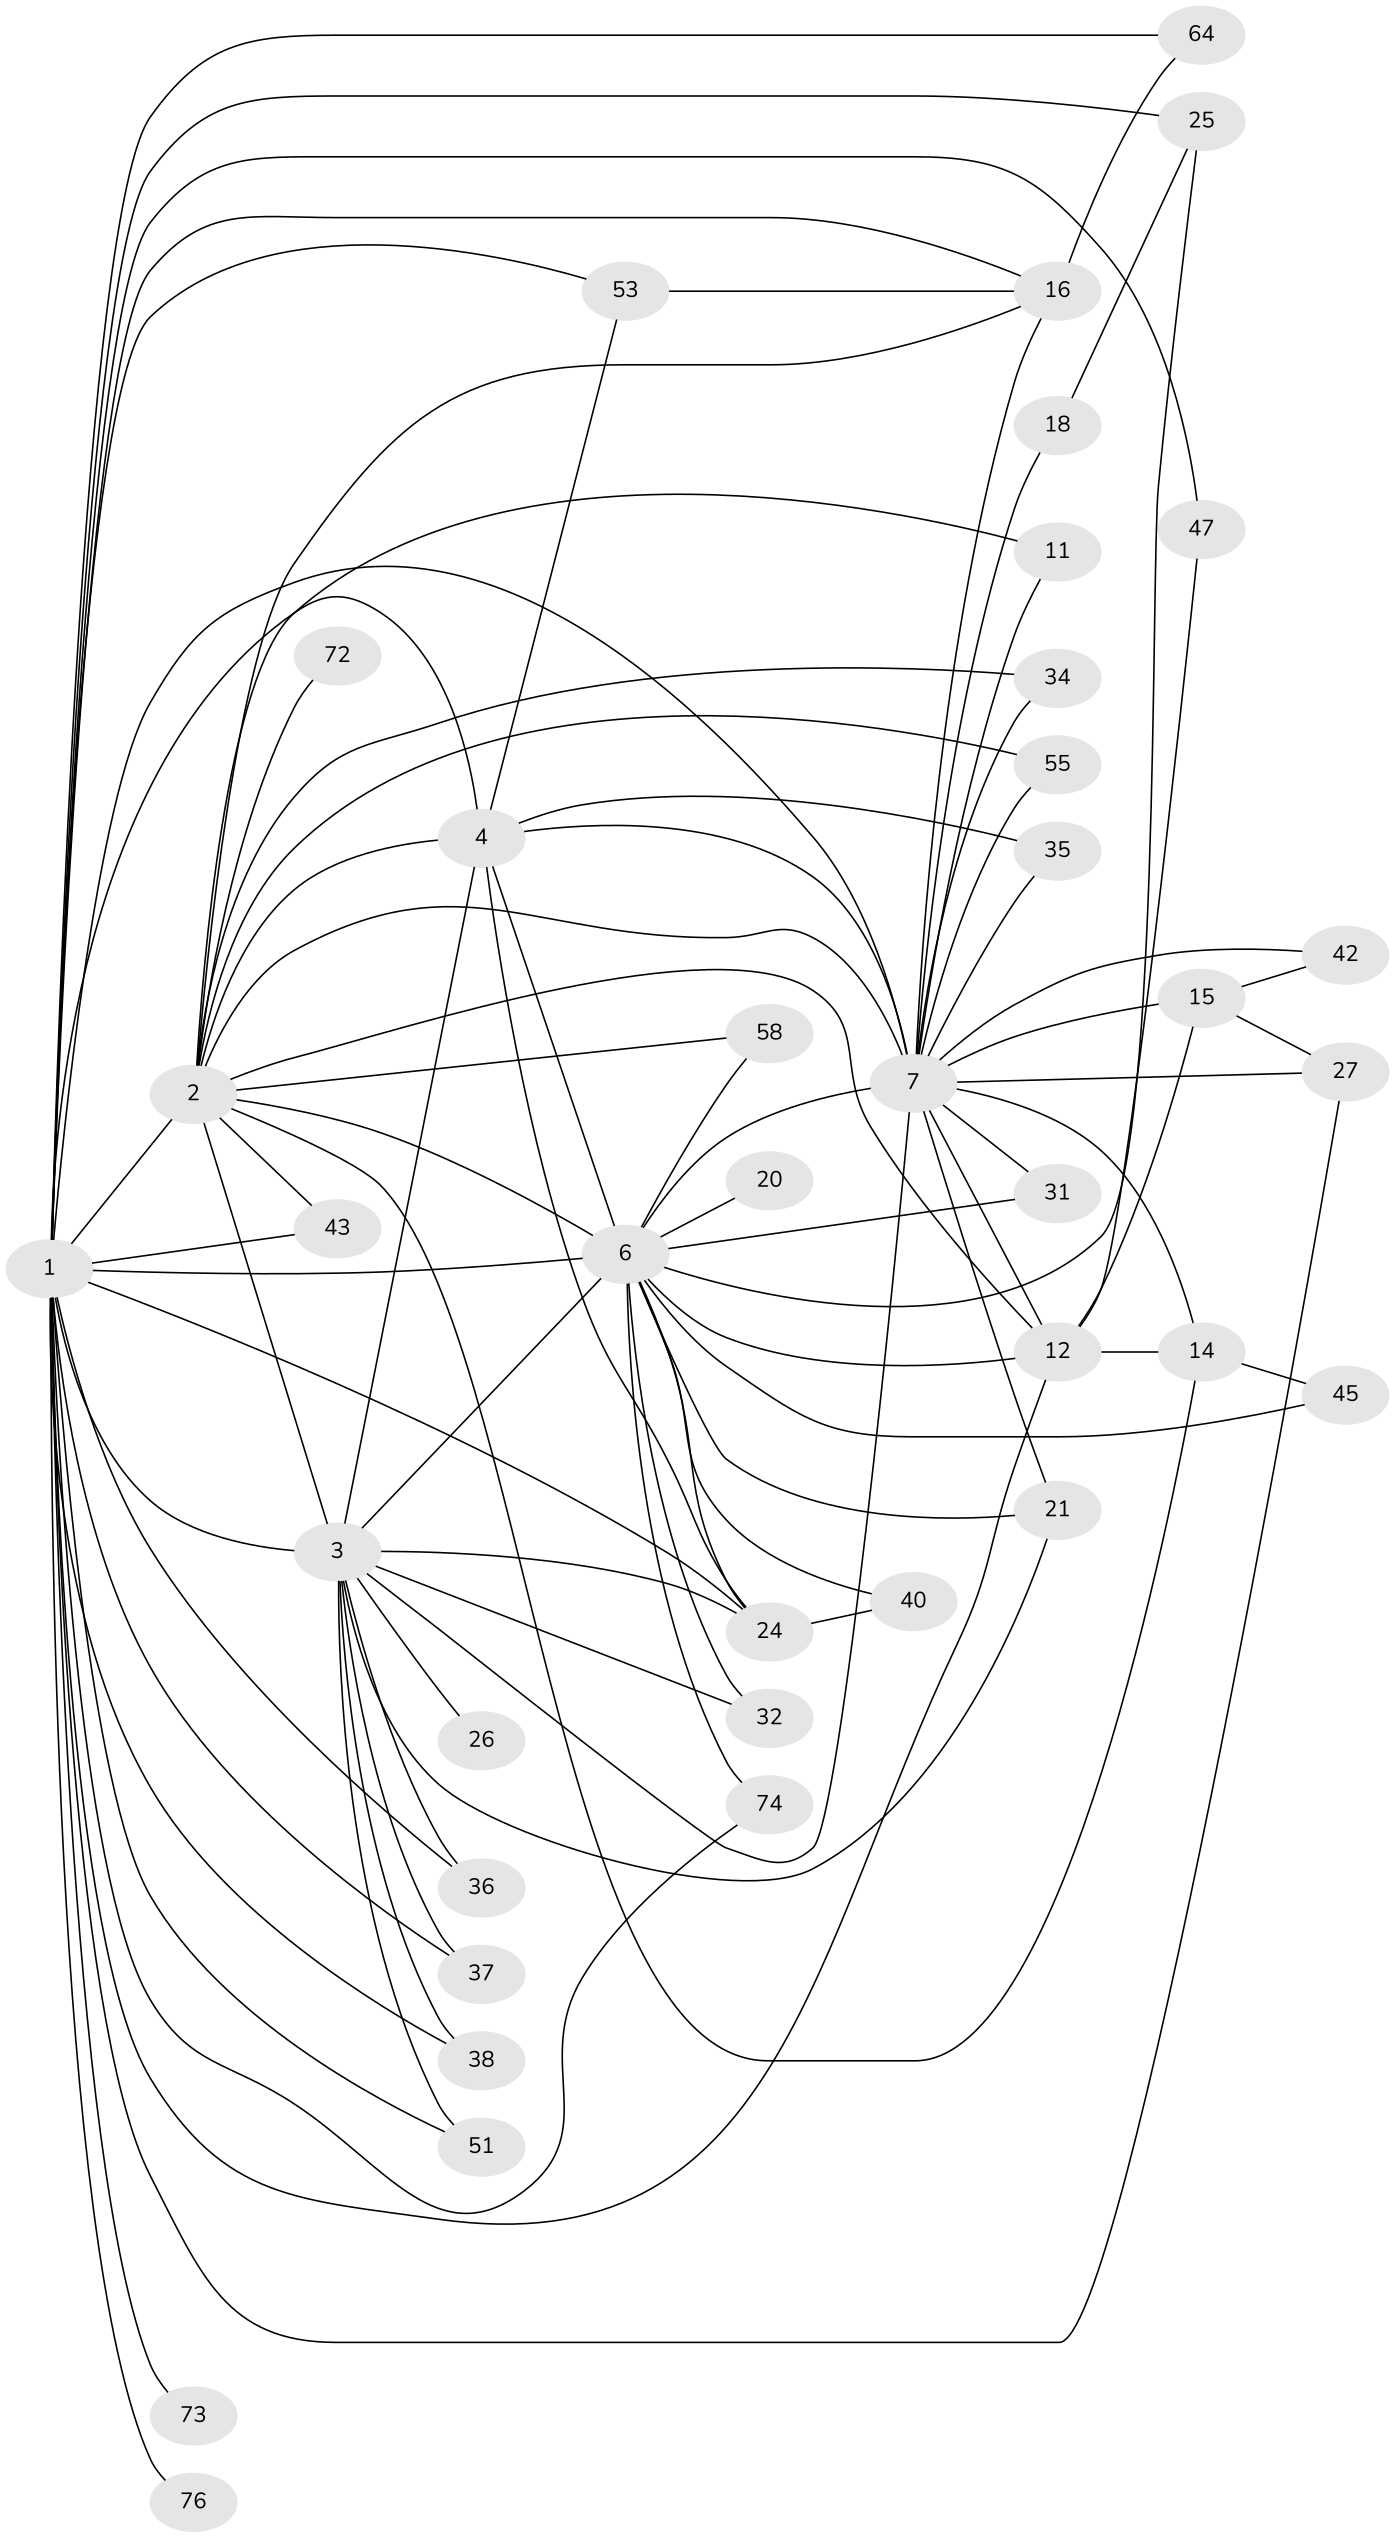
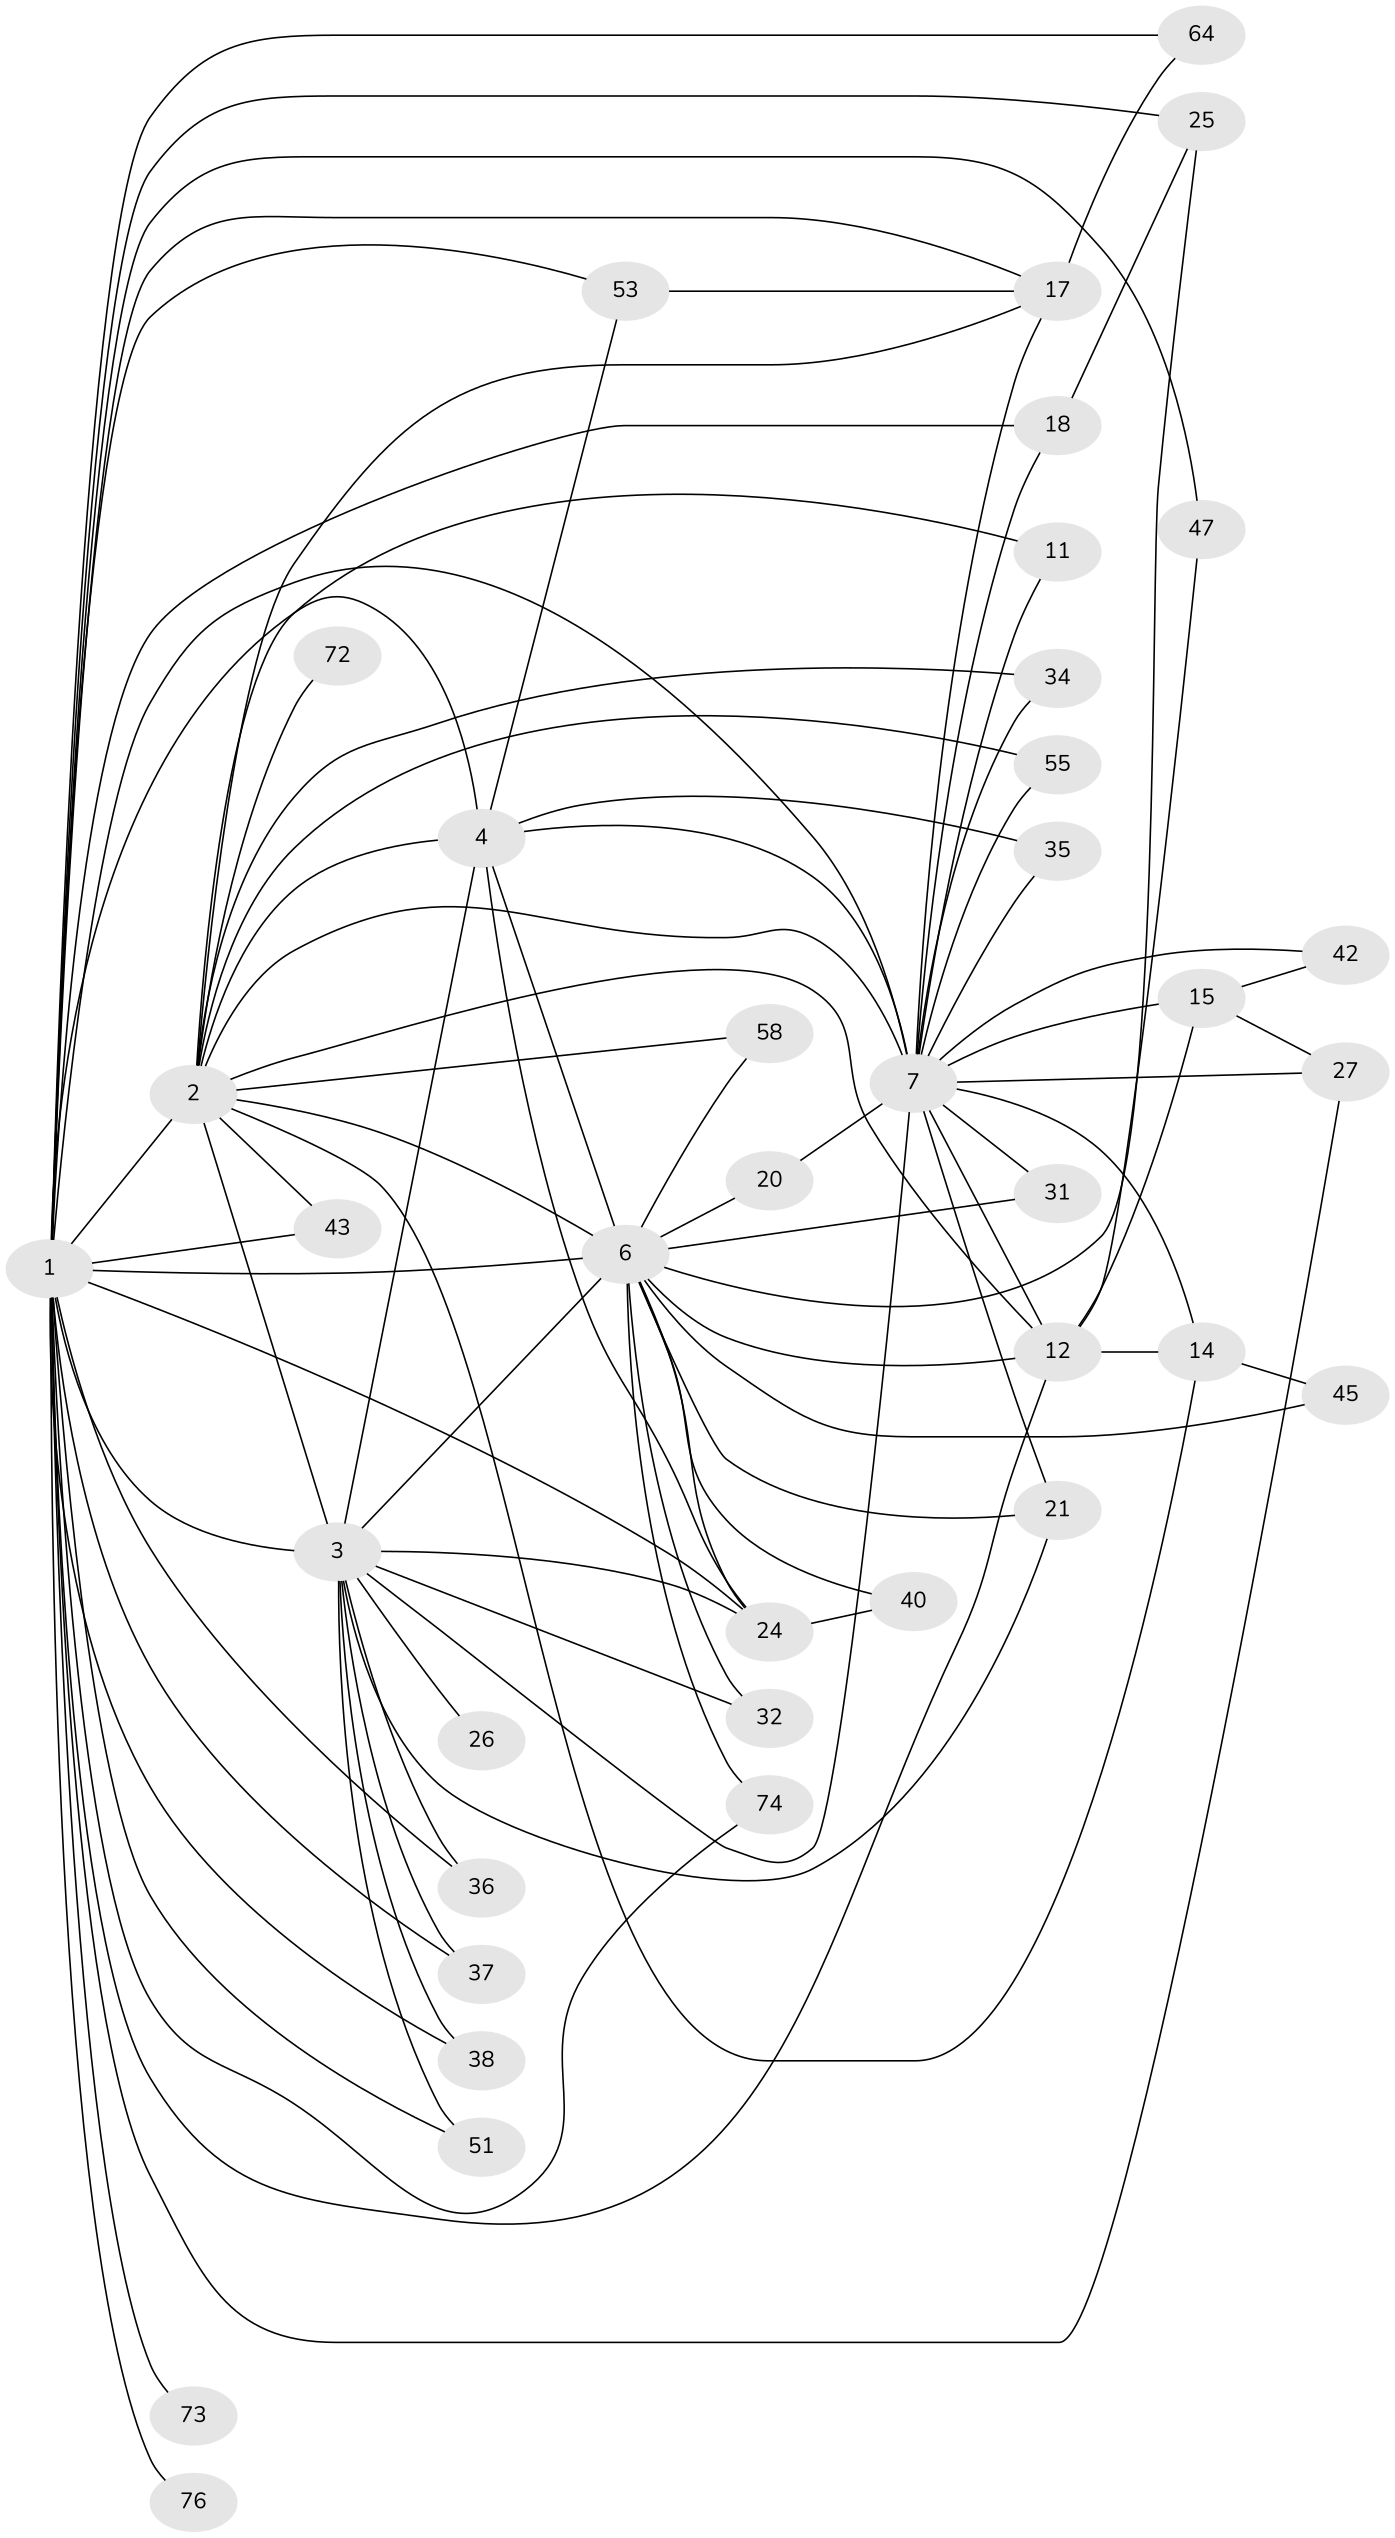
(1058, 291) -> (1058, 291)
none -> (270, 549)
(739, 1130) -> (841, 1132)
